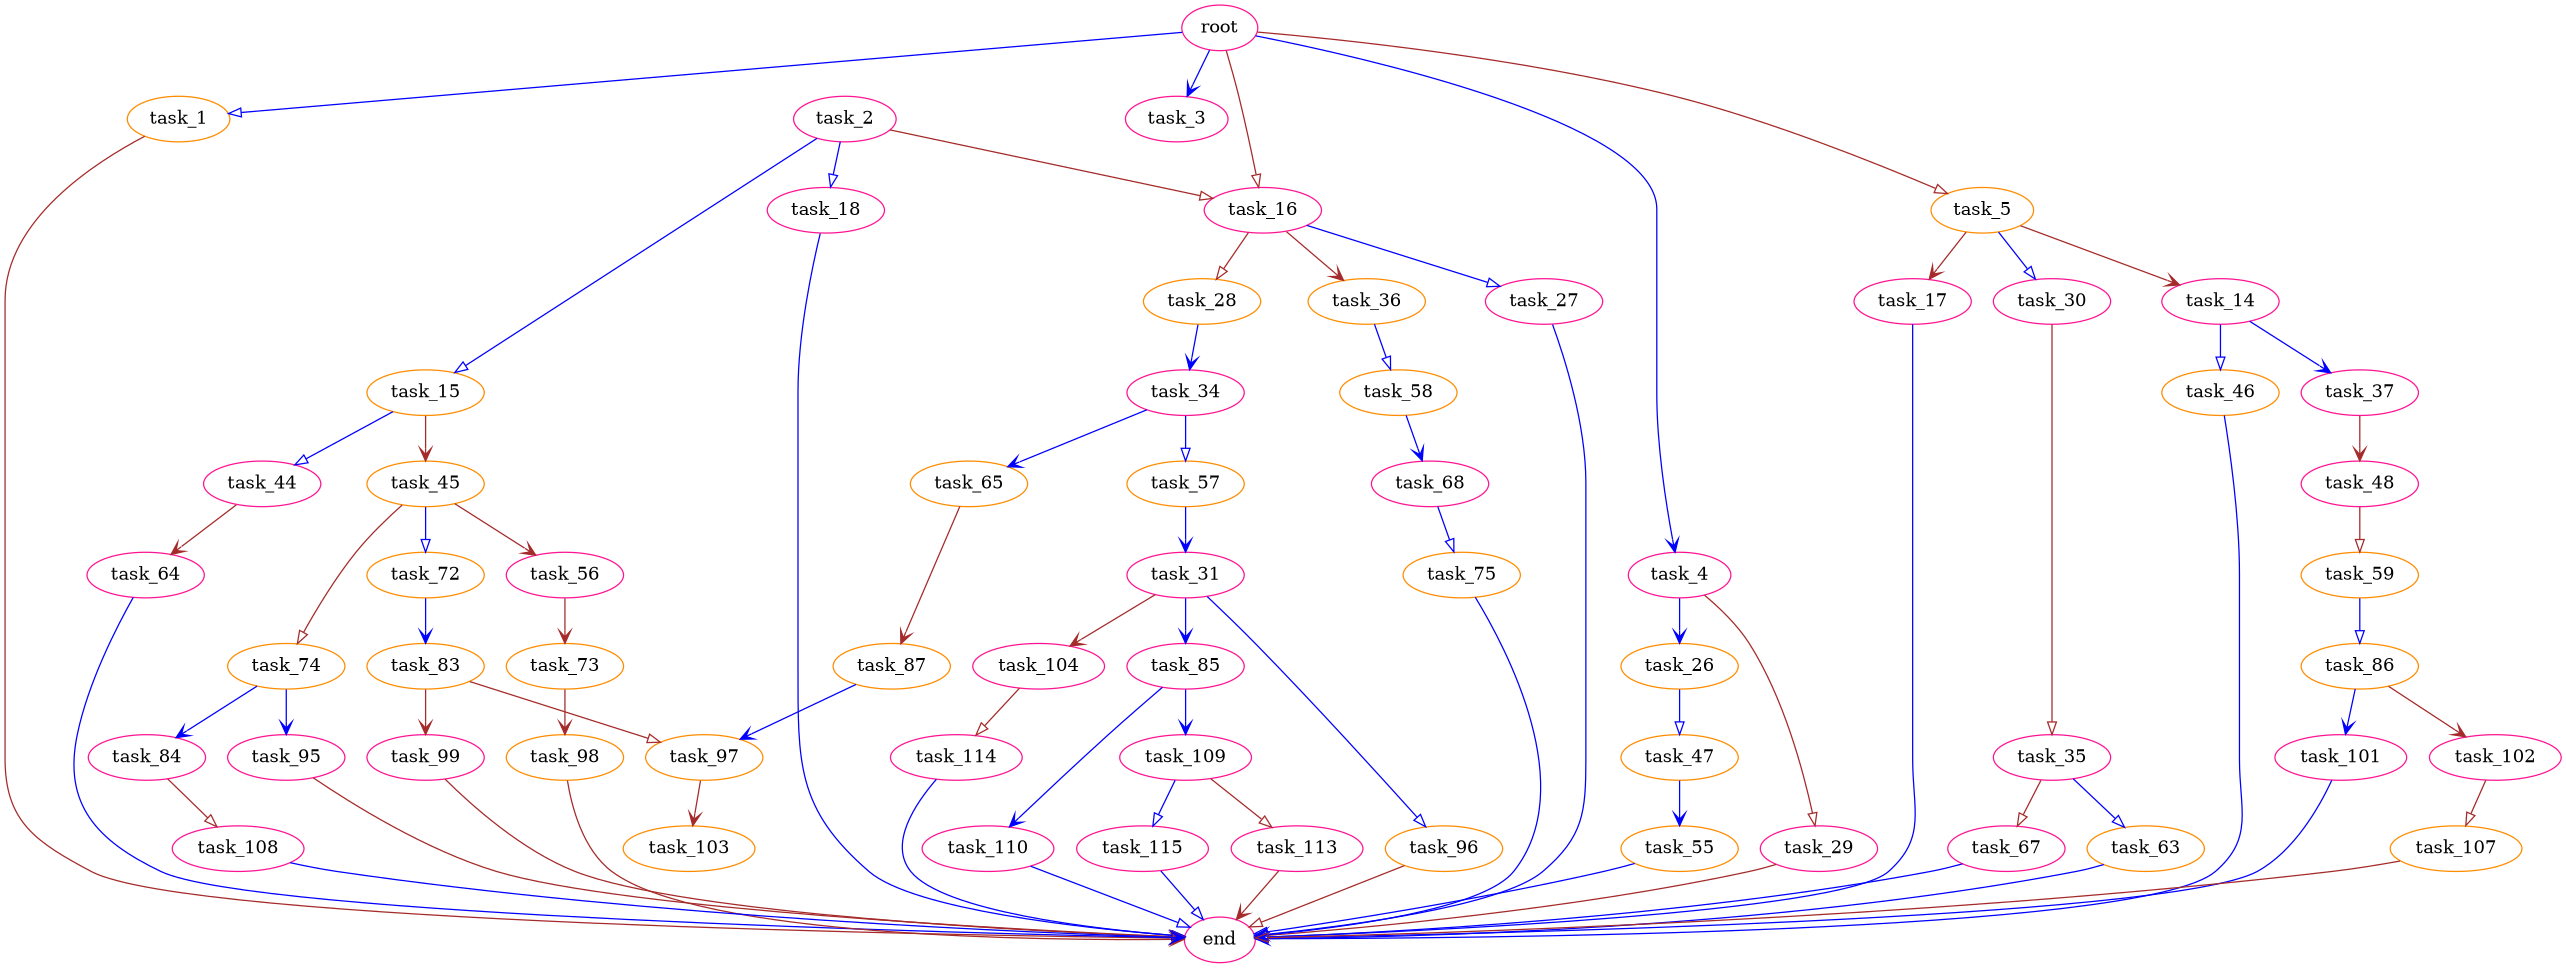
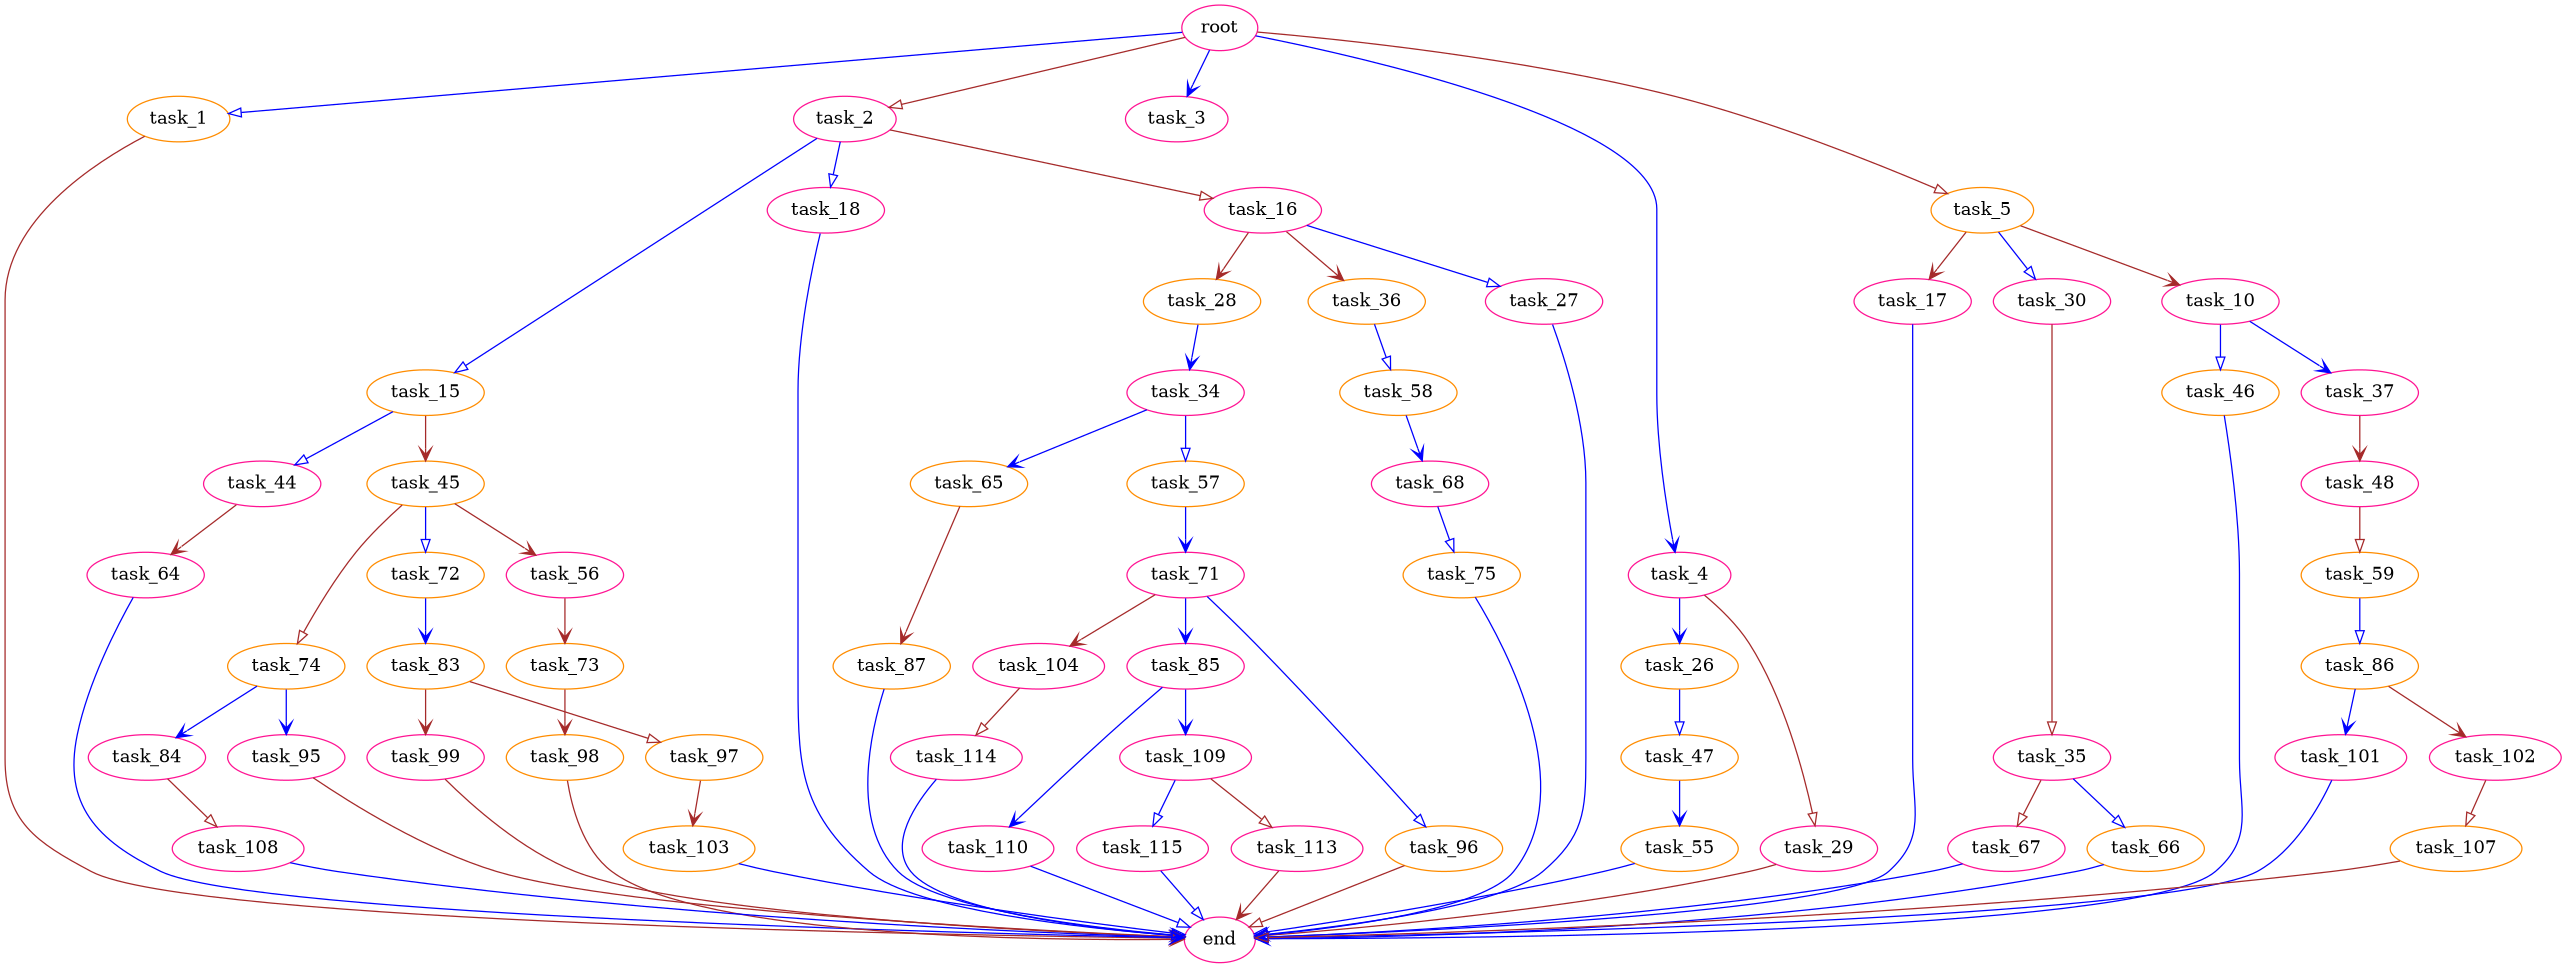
(1243, 112) -> (1043, 71)
(1236, 251) -> (1236, 251)
(2220, 301) -> (2220, 301)
(1186, 575) -> (1186, 575)
(806, 708) -> (897, 870)
(2146, 849) -> (2146, 849)
none -> (890, 893)
